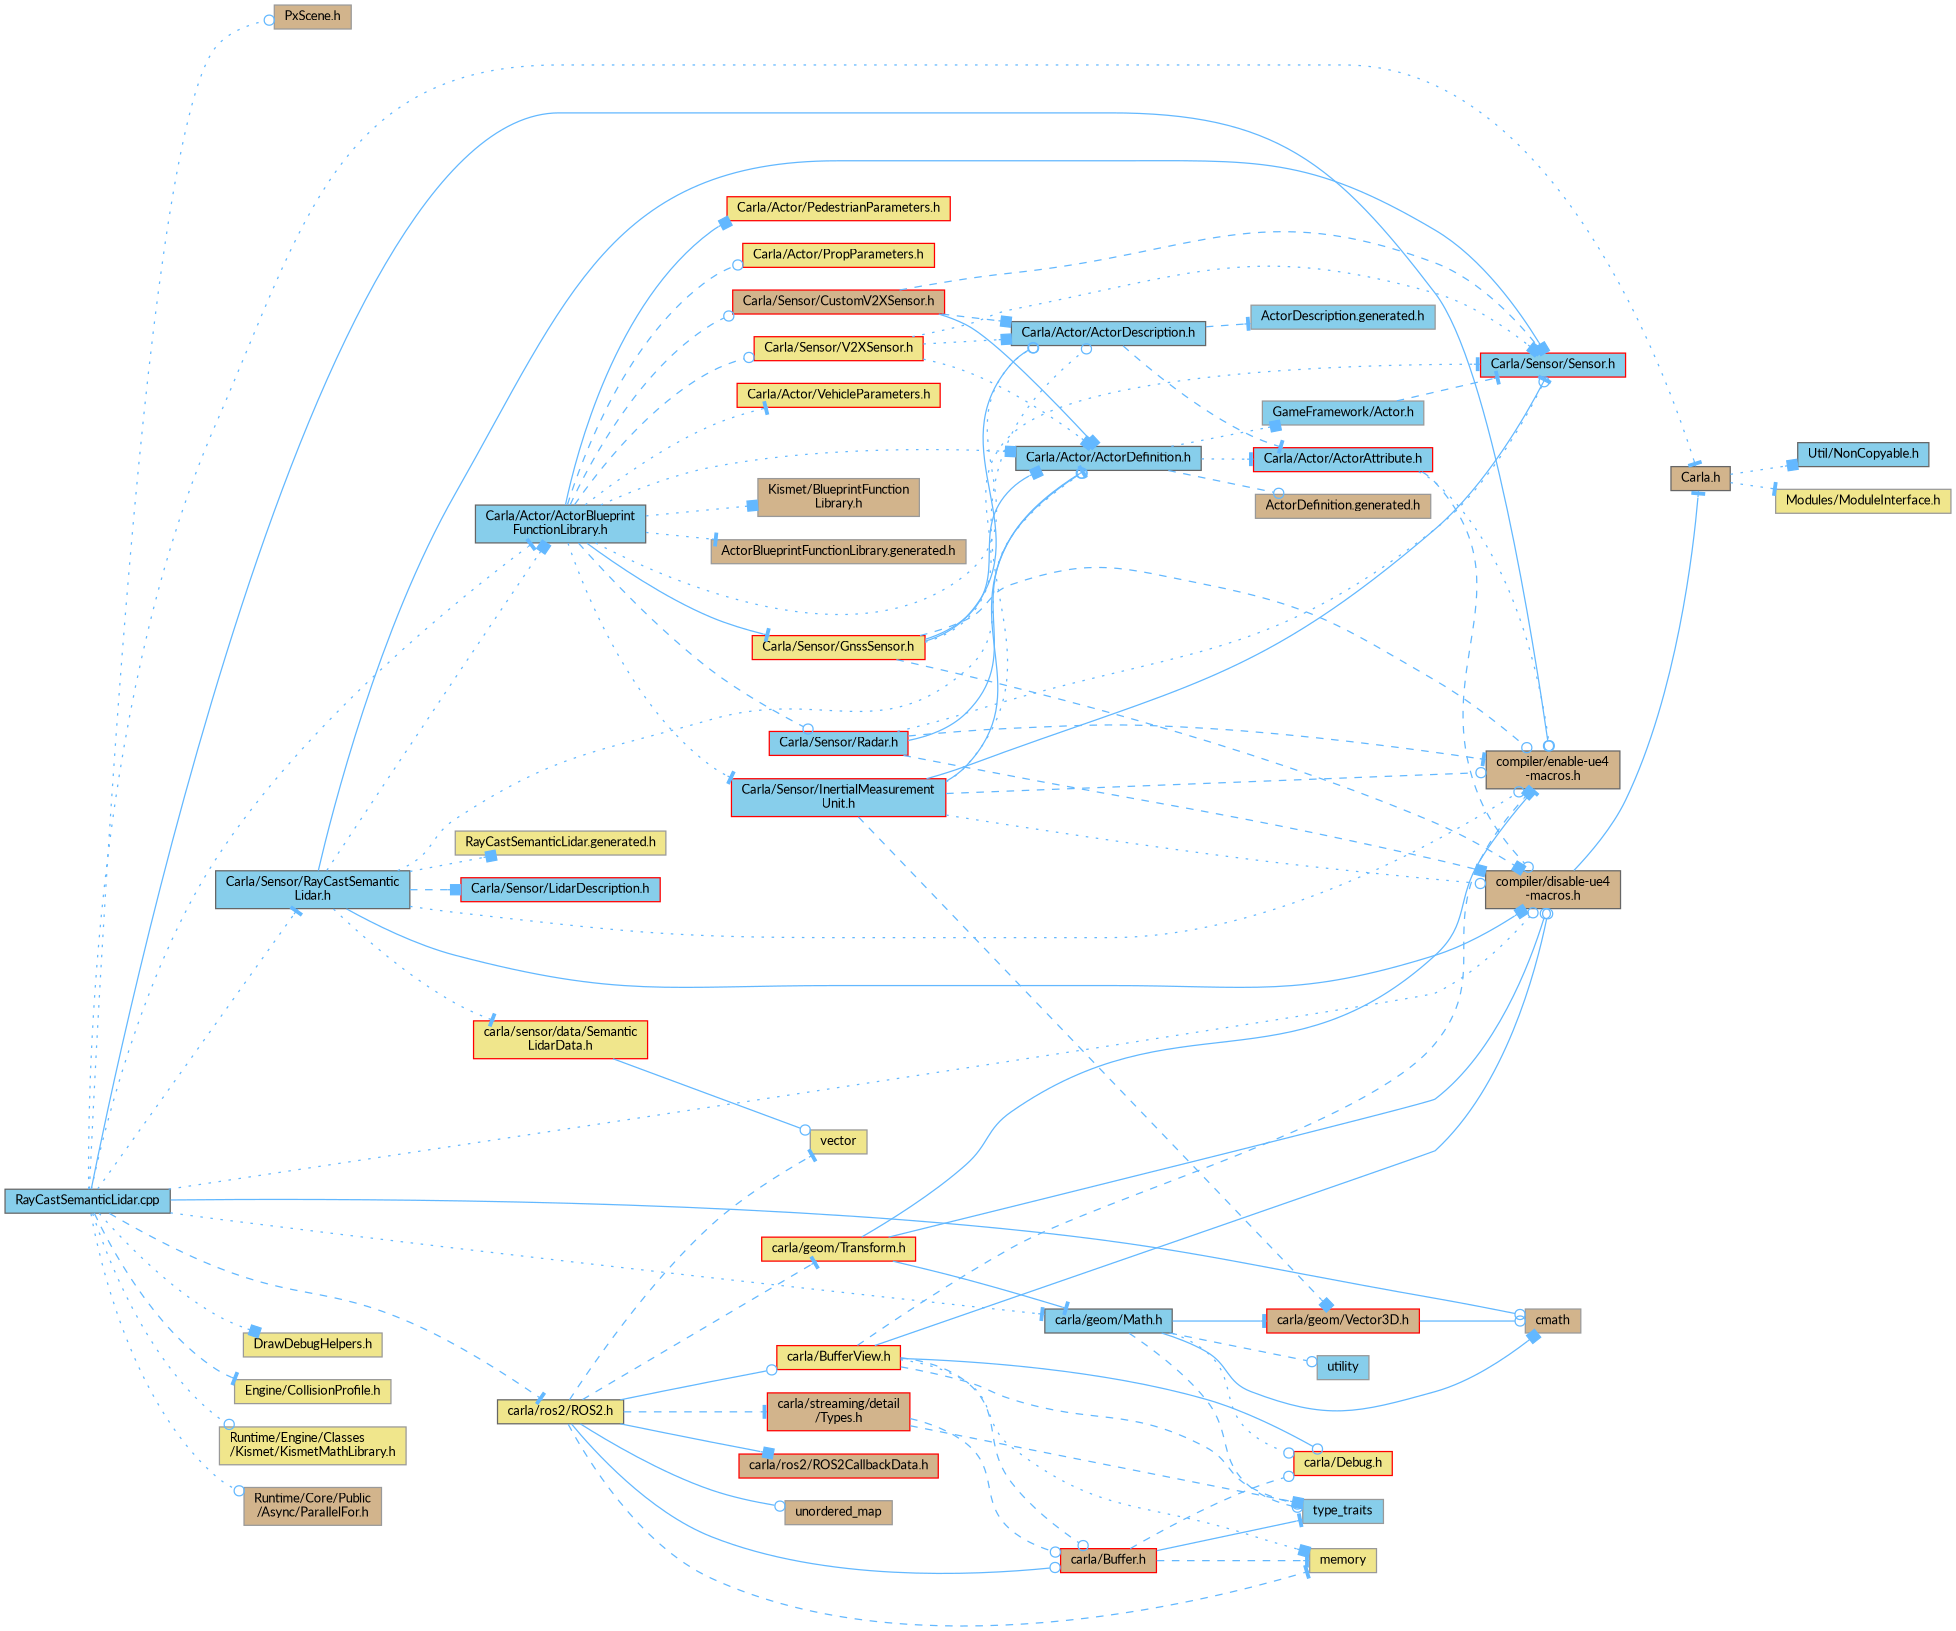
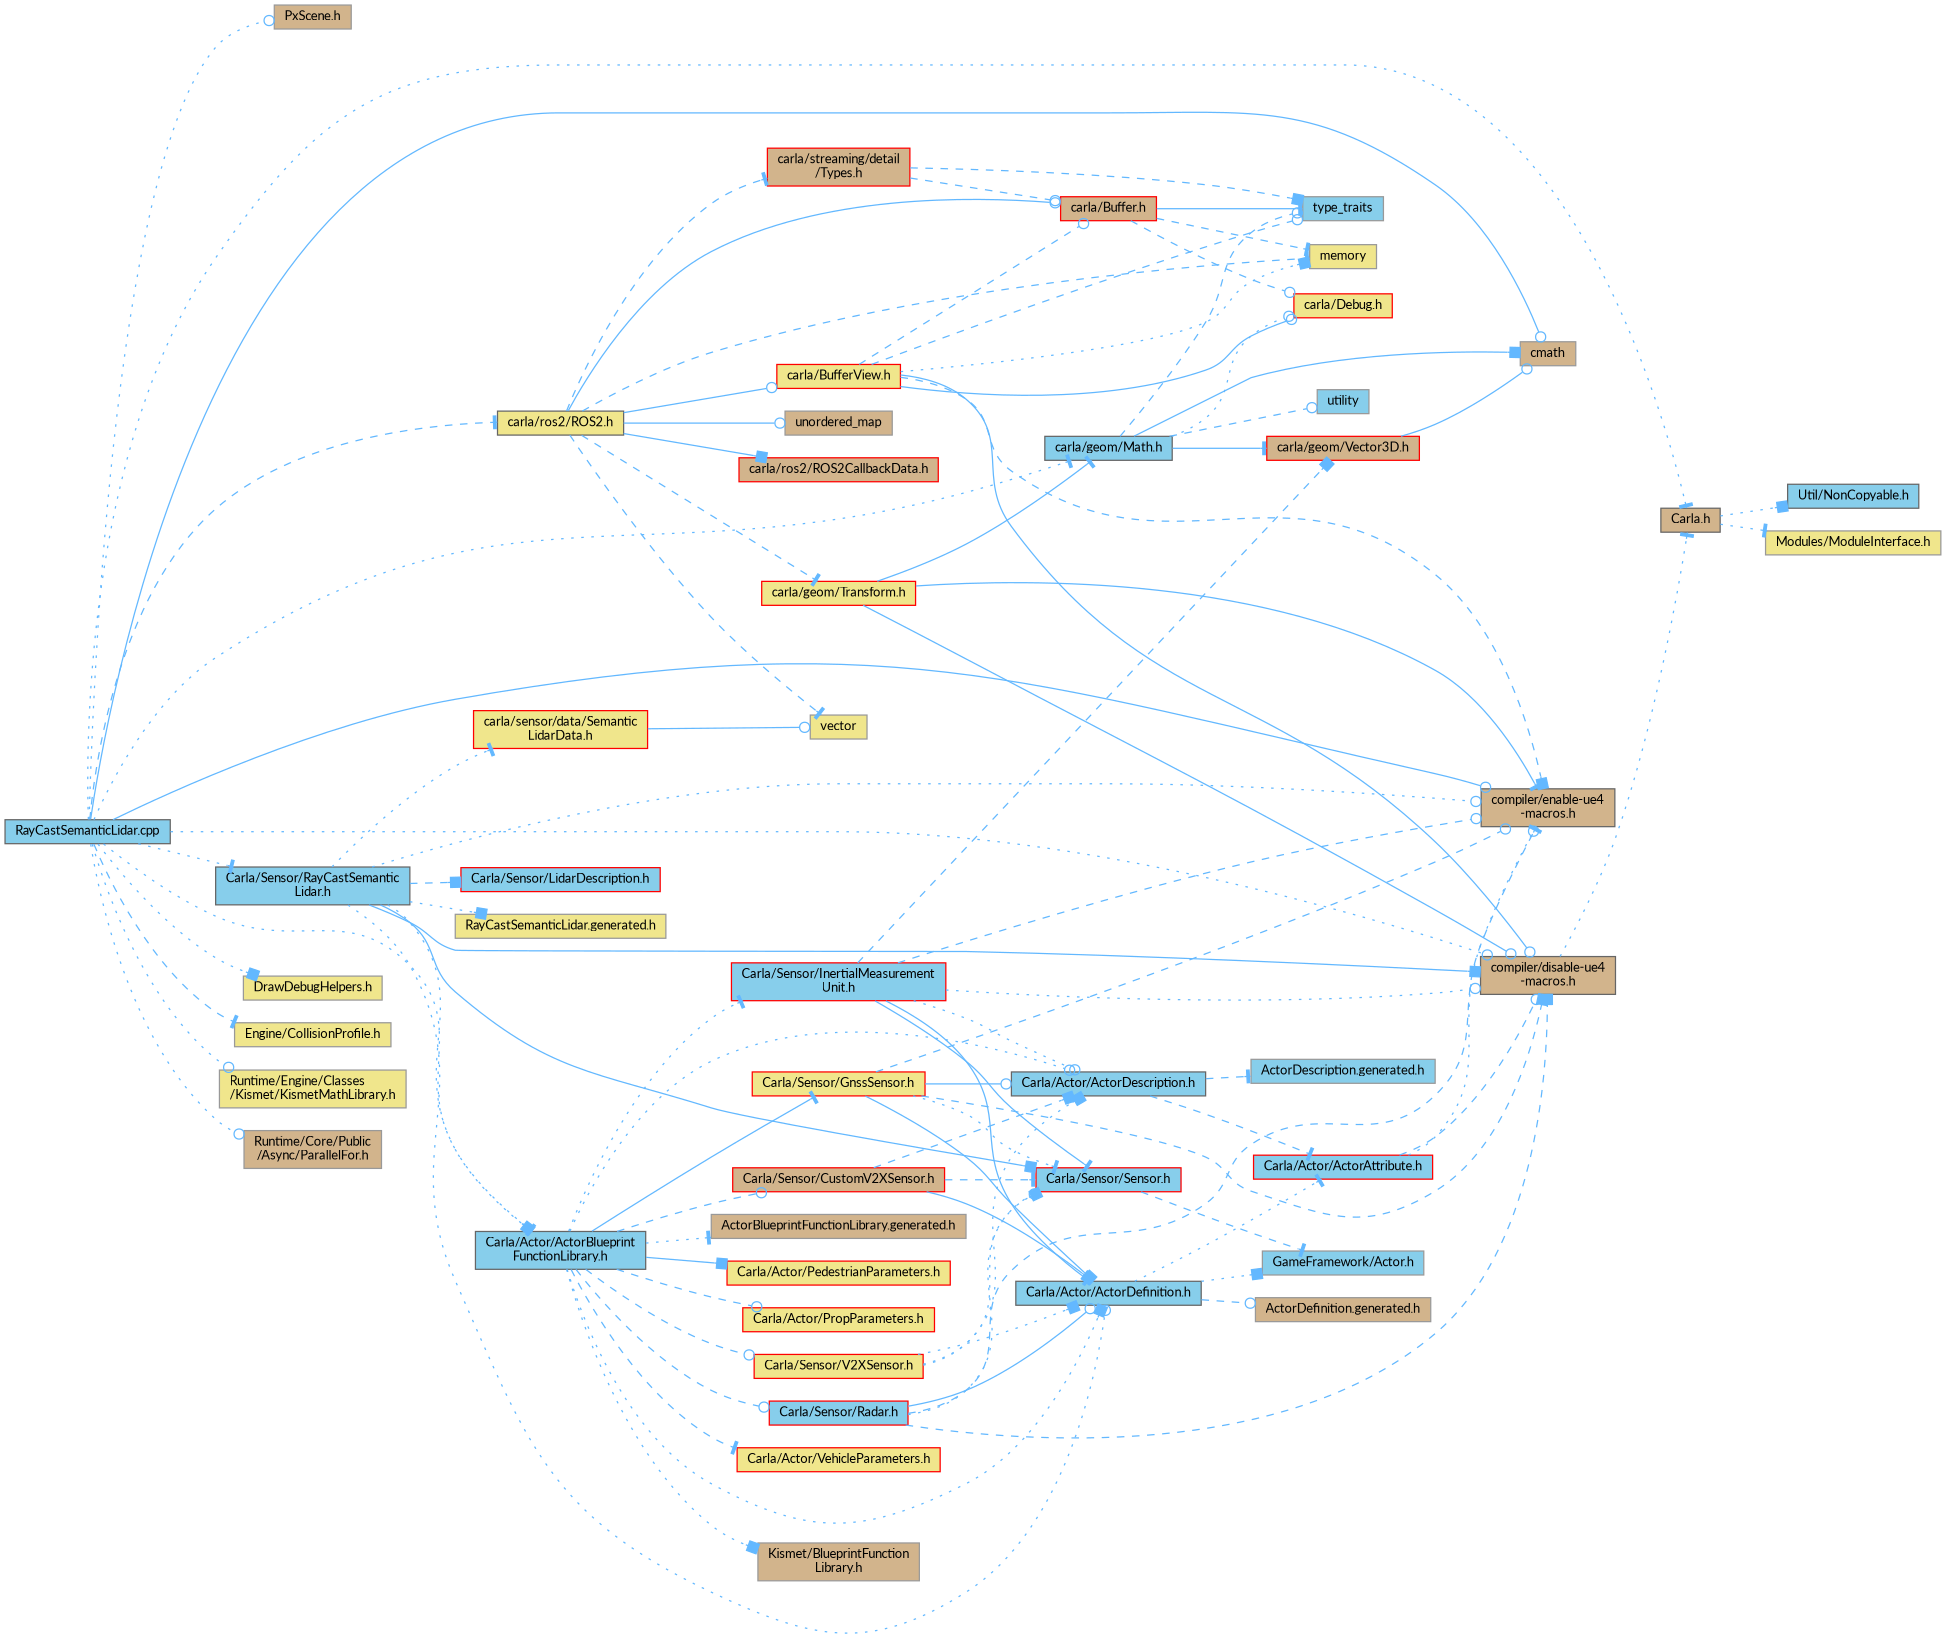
(1445, 390) -> (1219, 1221)
(669, 448) -> (637, 1371)
(1664, 695) -> (1641, 754)
